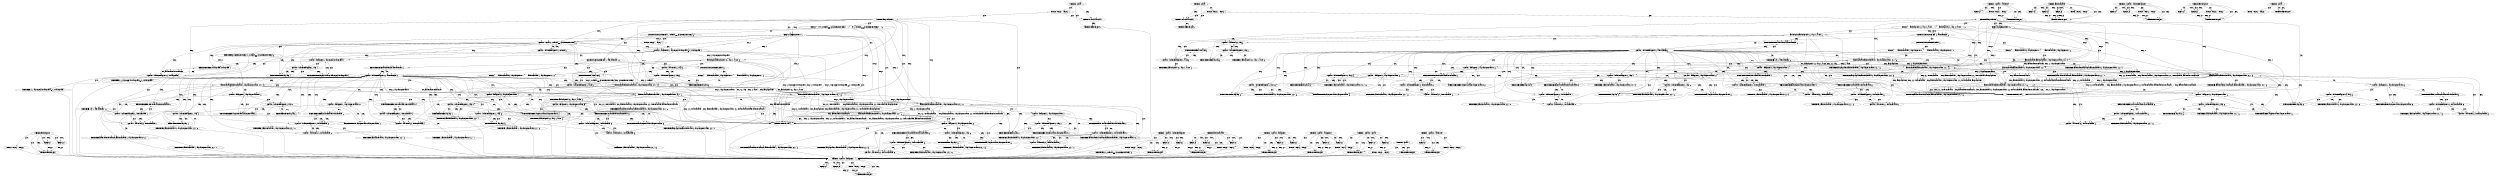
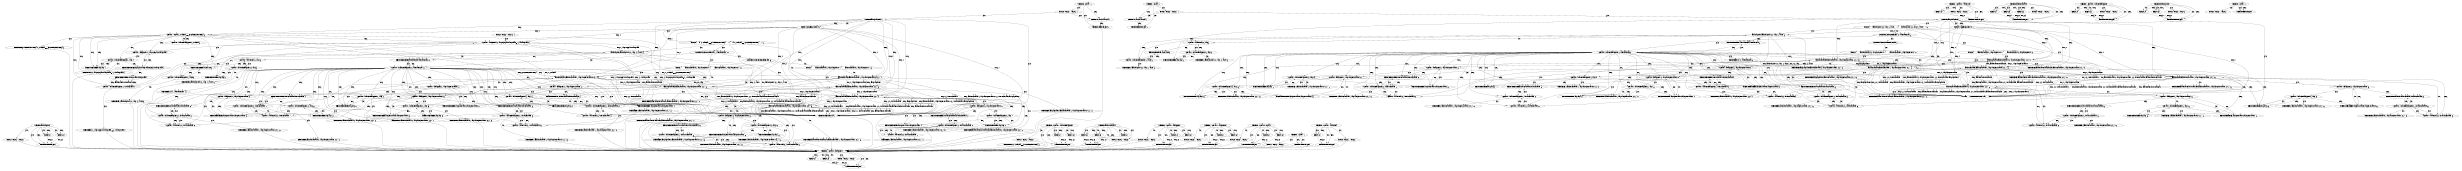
(671, 35) -> none
(264, 62) -> (137, 72)
